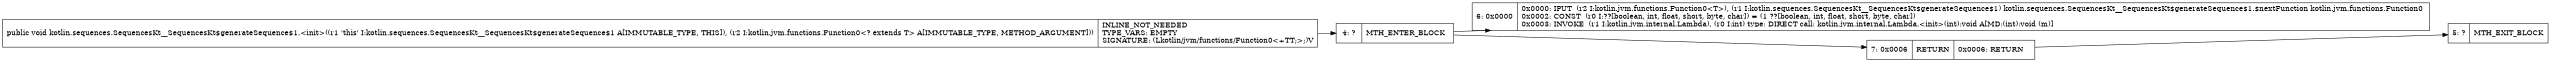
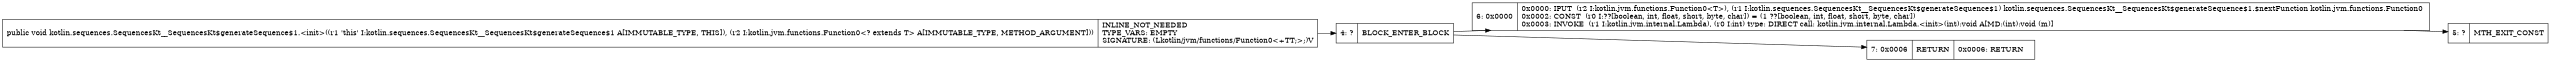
(1406, 33) -> (1406, 33)
(2509, 33) -> (2509, 33)
(2239, 41) -> (2423, 31)
